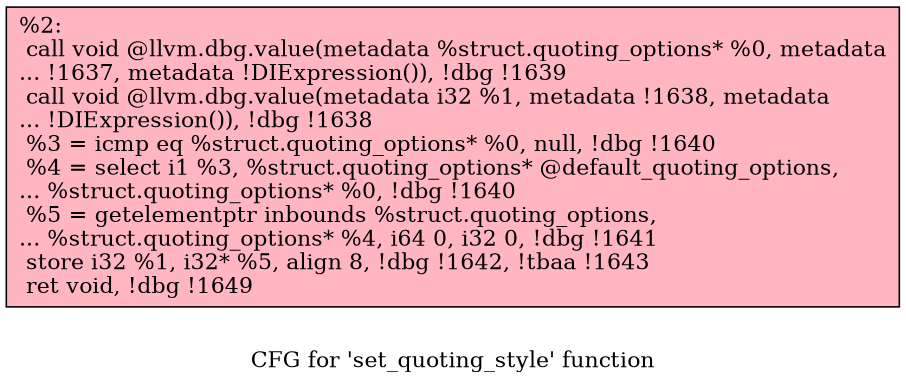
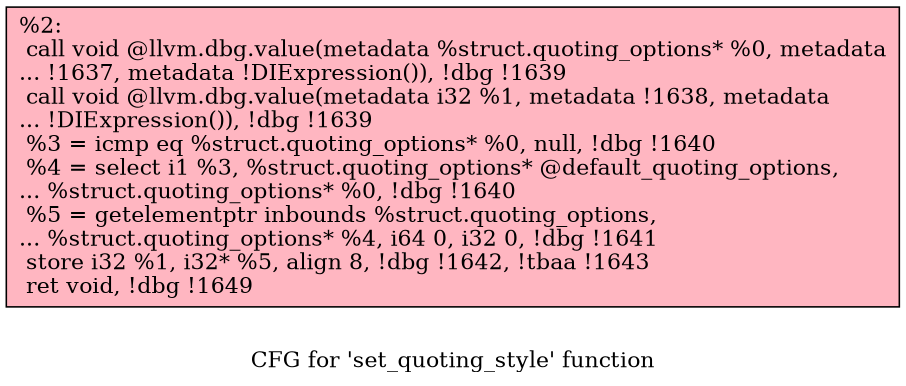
(196, 121) -> (196, 121)
